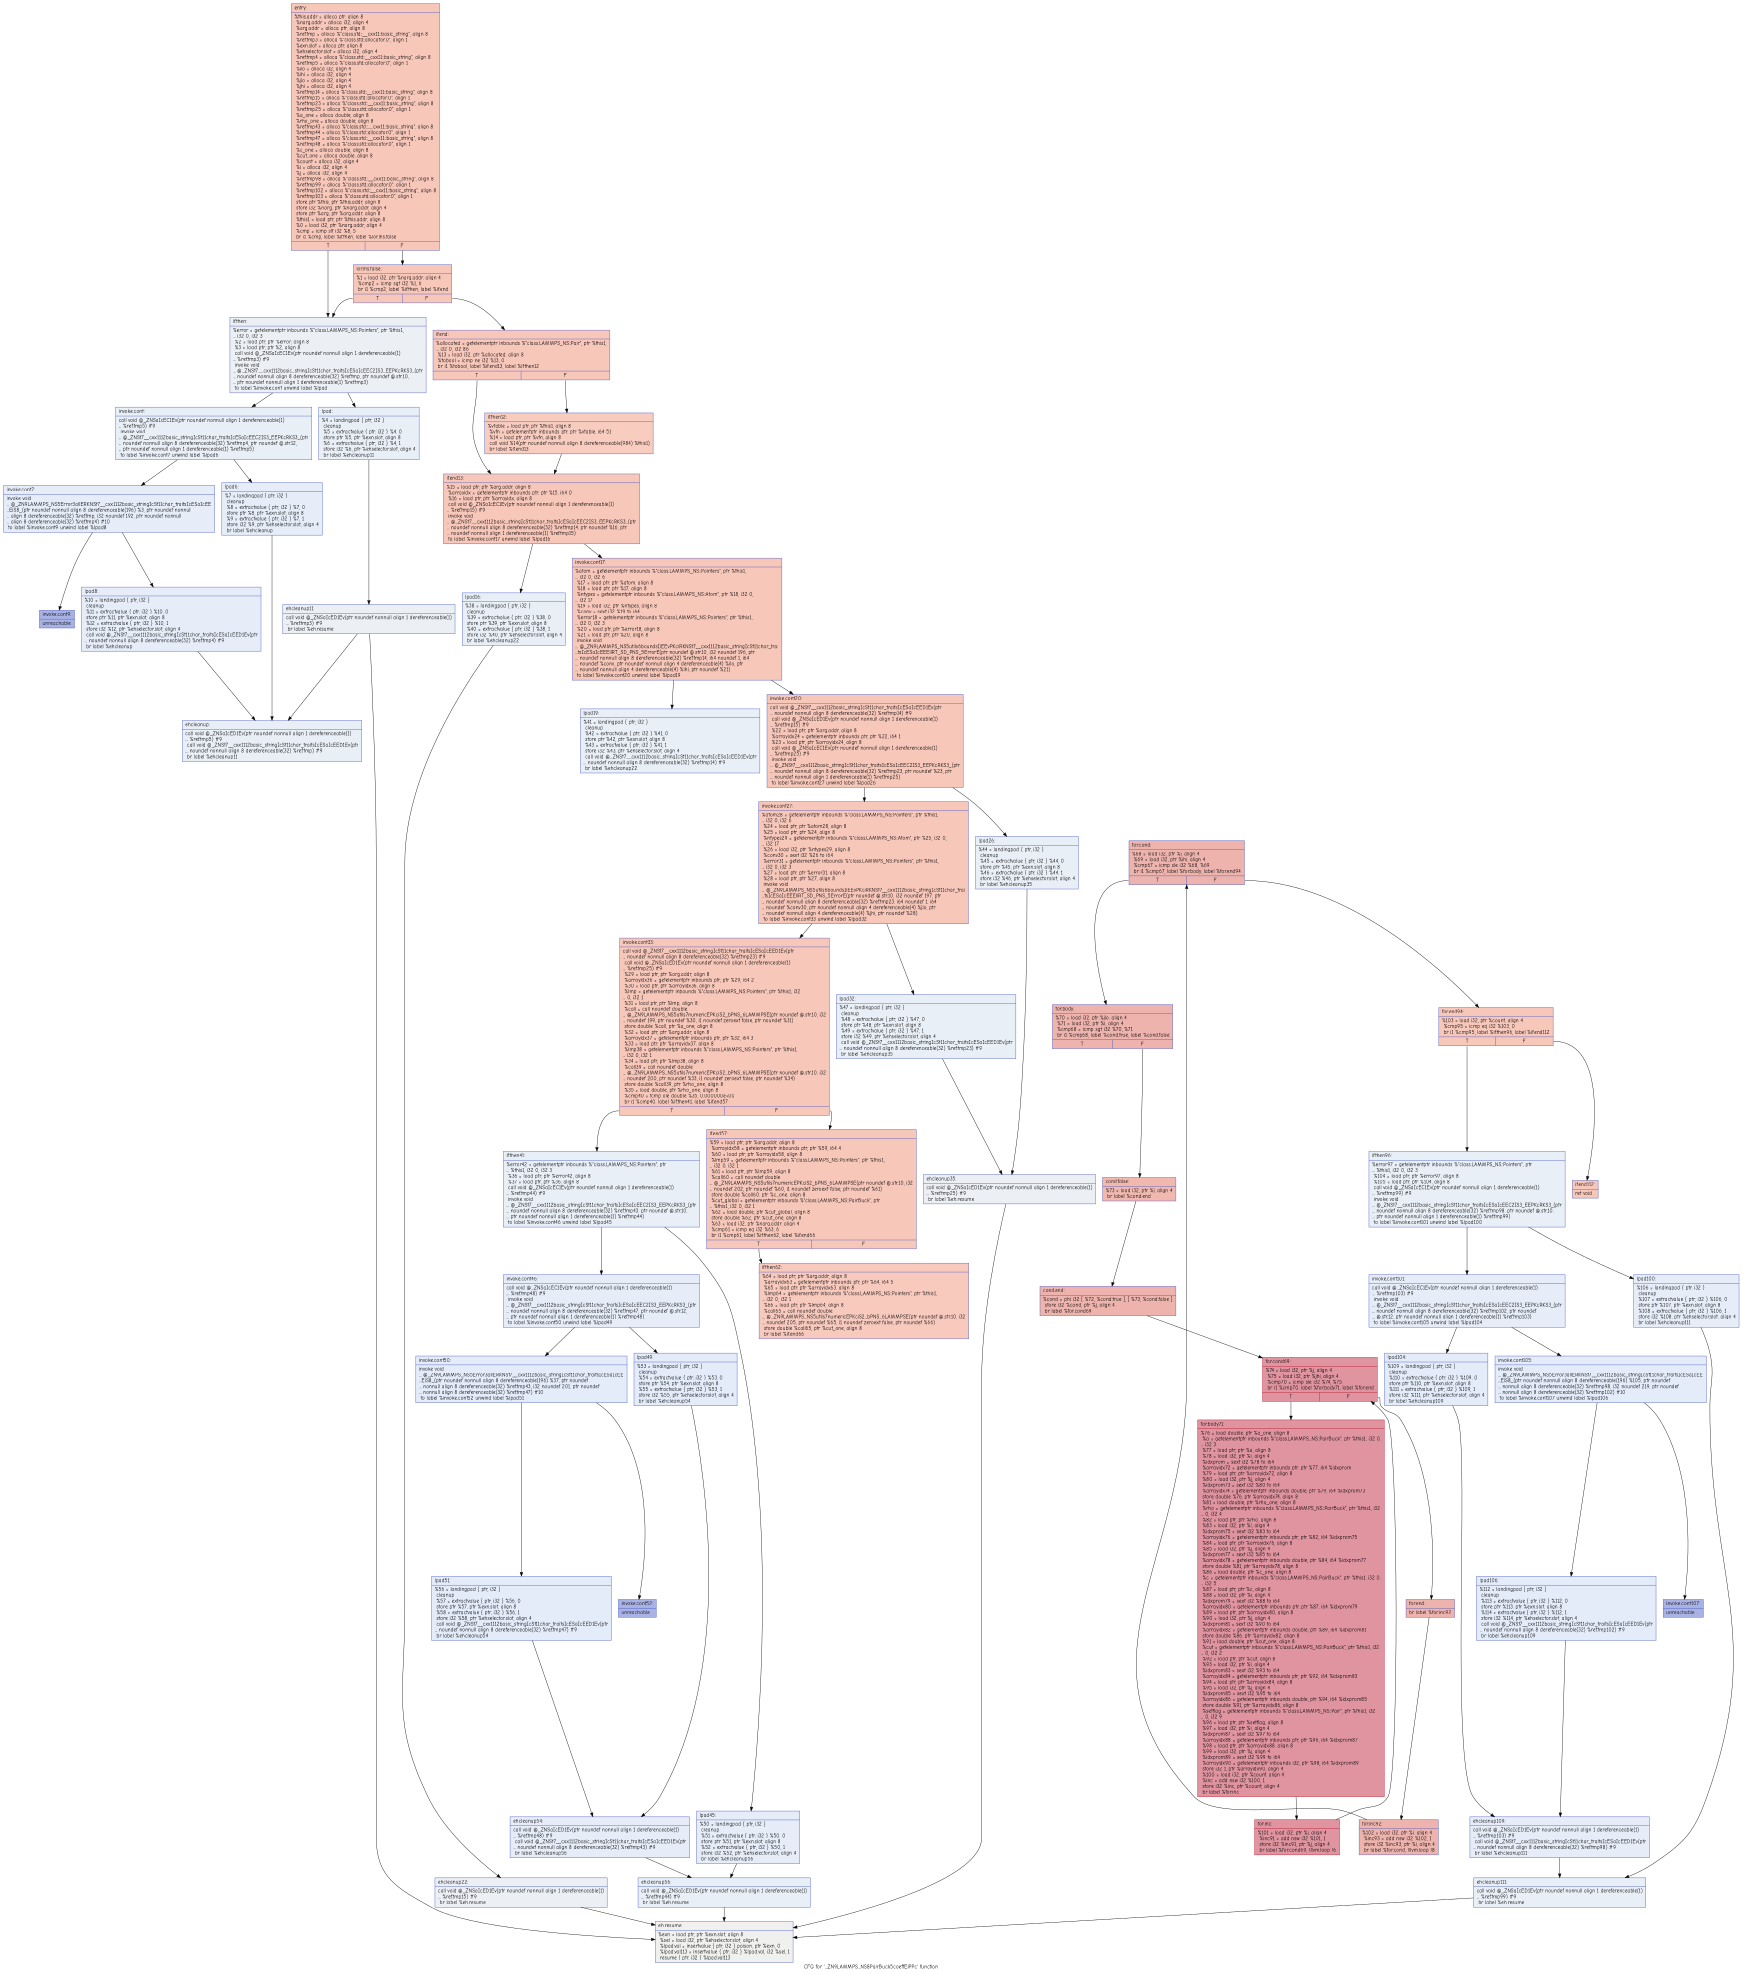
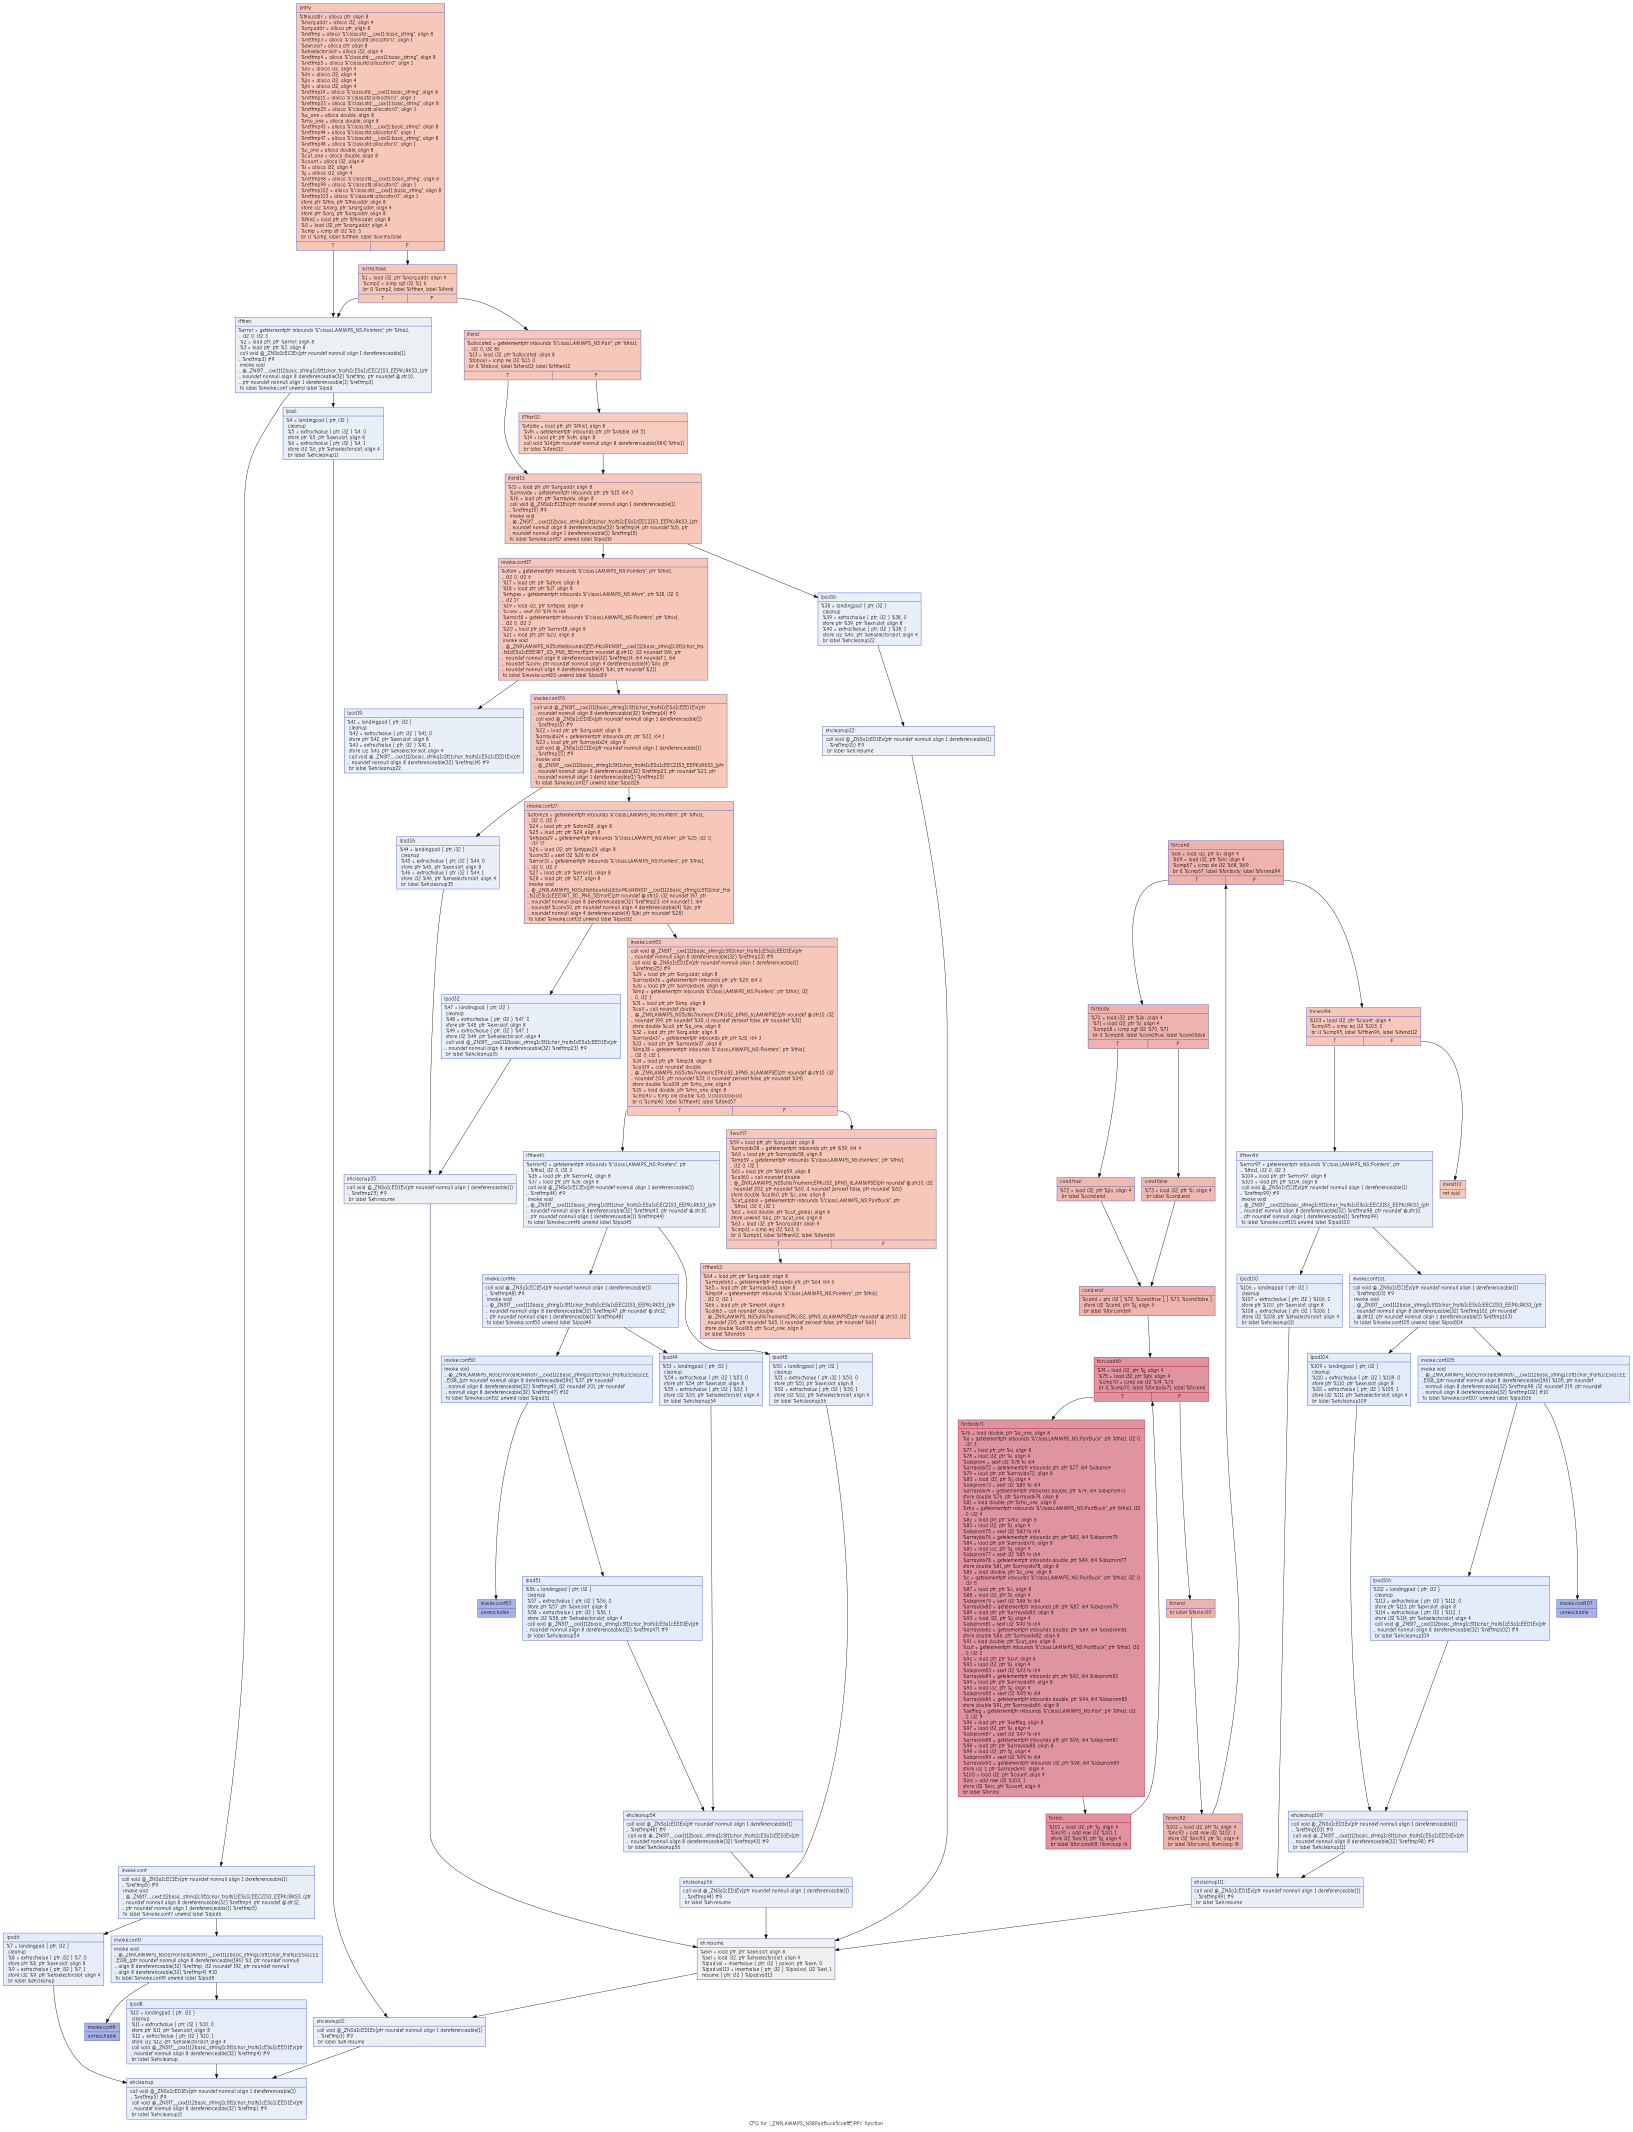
(325, 231) -> (331, 231)
none -> (1096, 1189)
(756, 1218) -> (776, 1218)
(376, 1395) -> (587, 1995)
